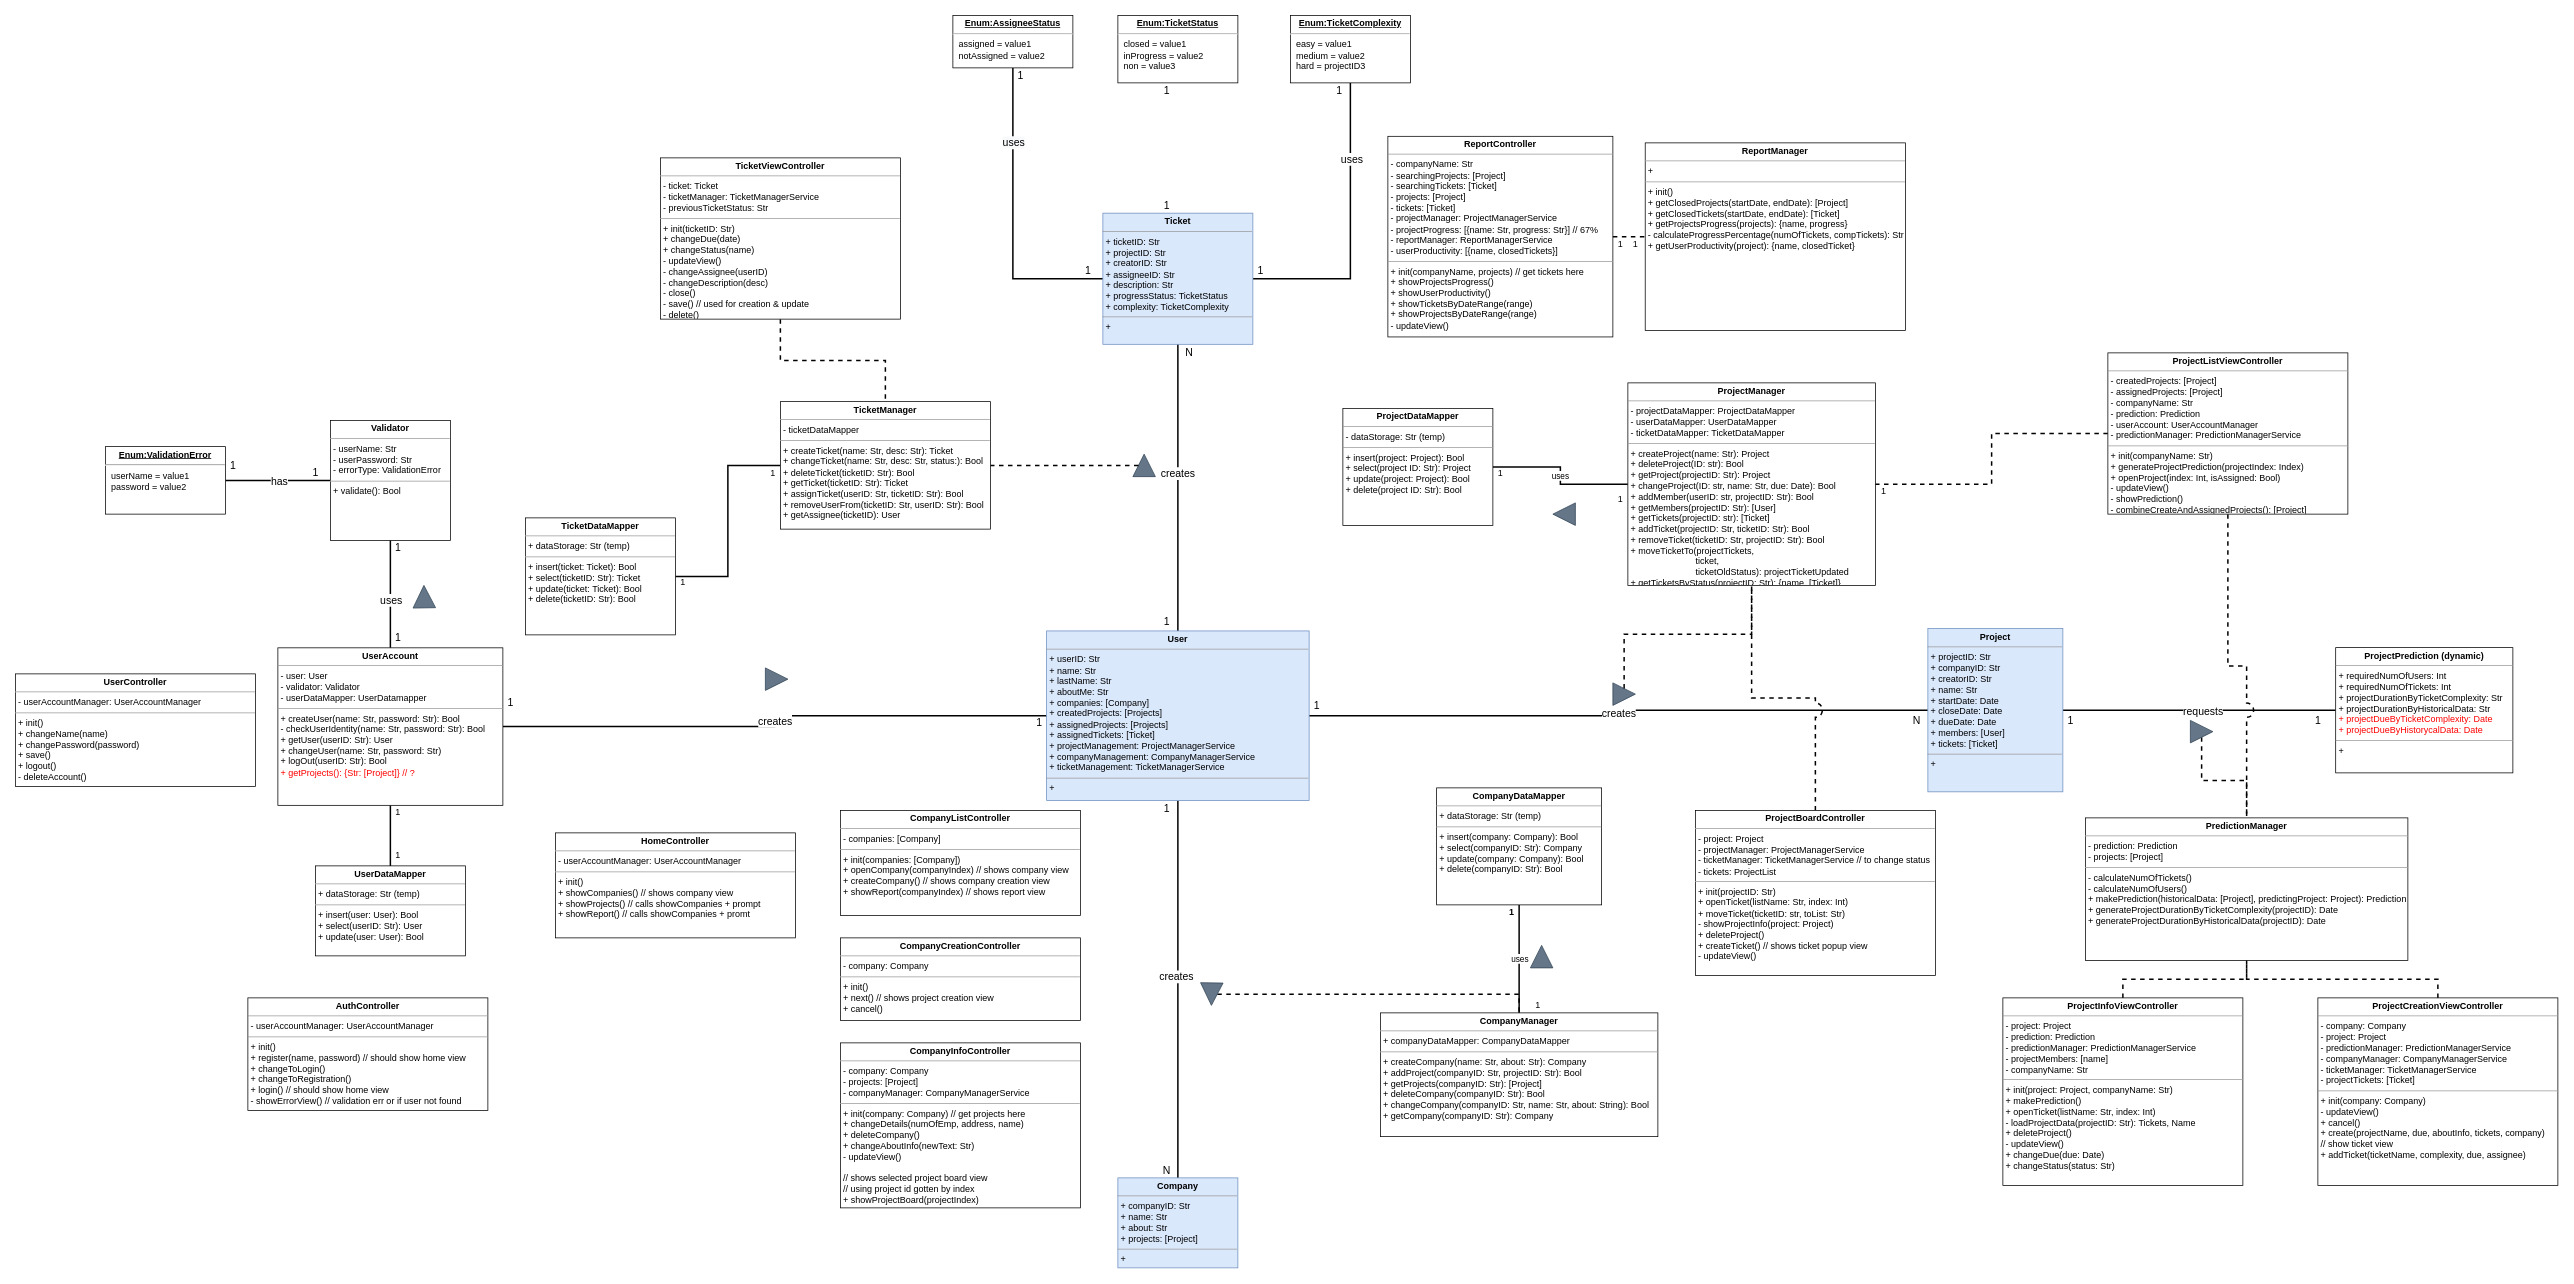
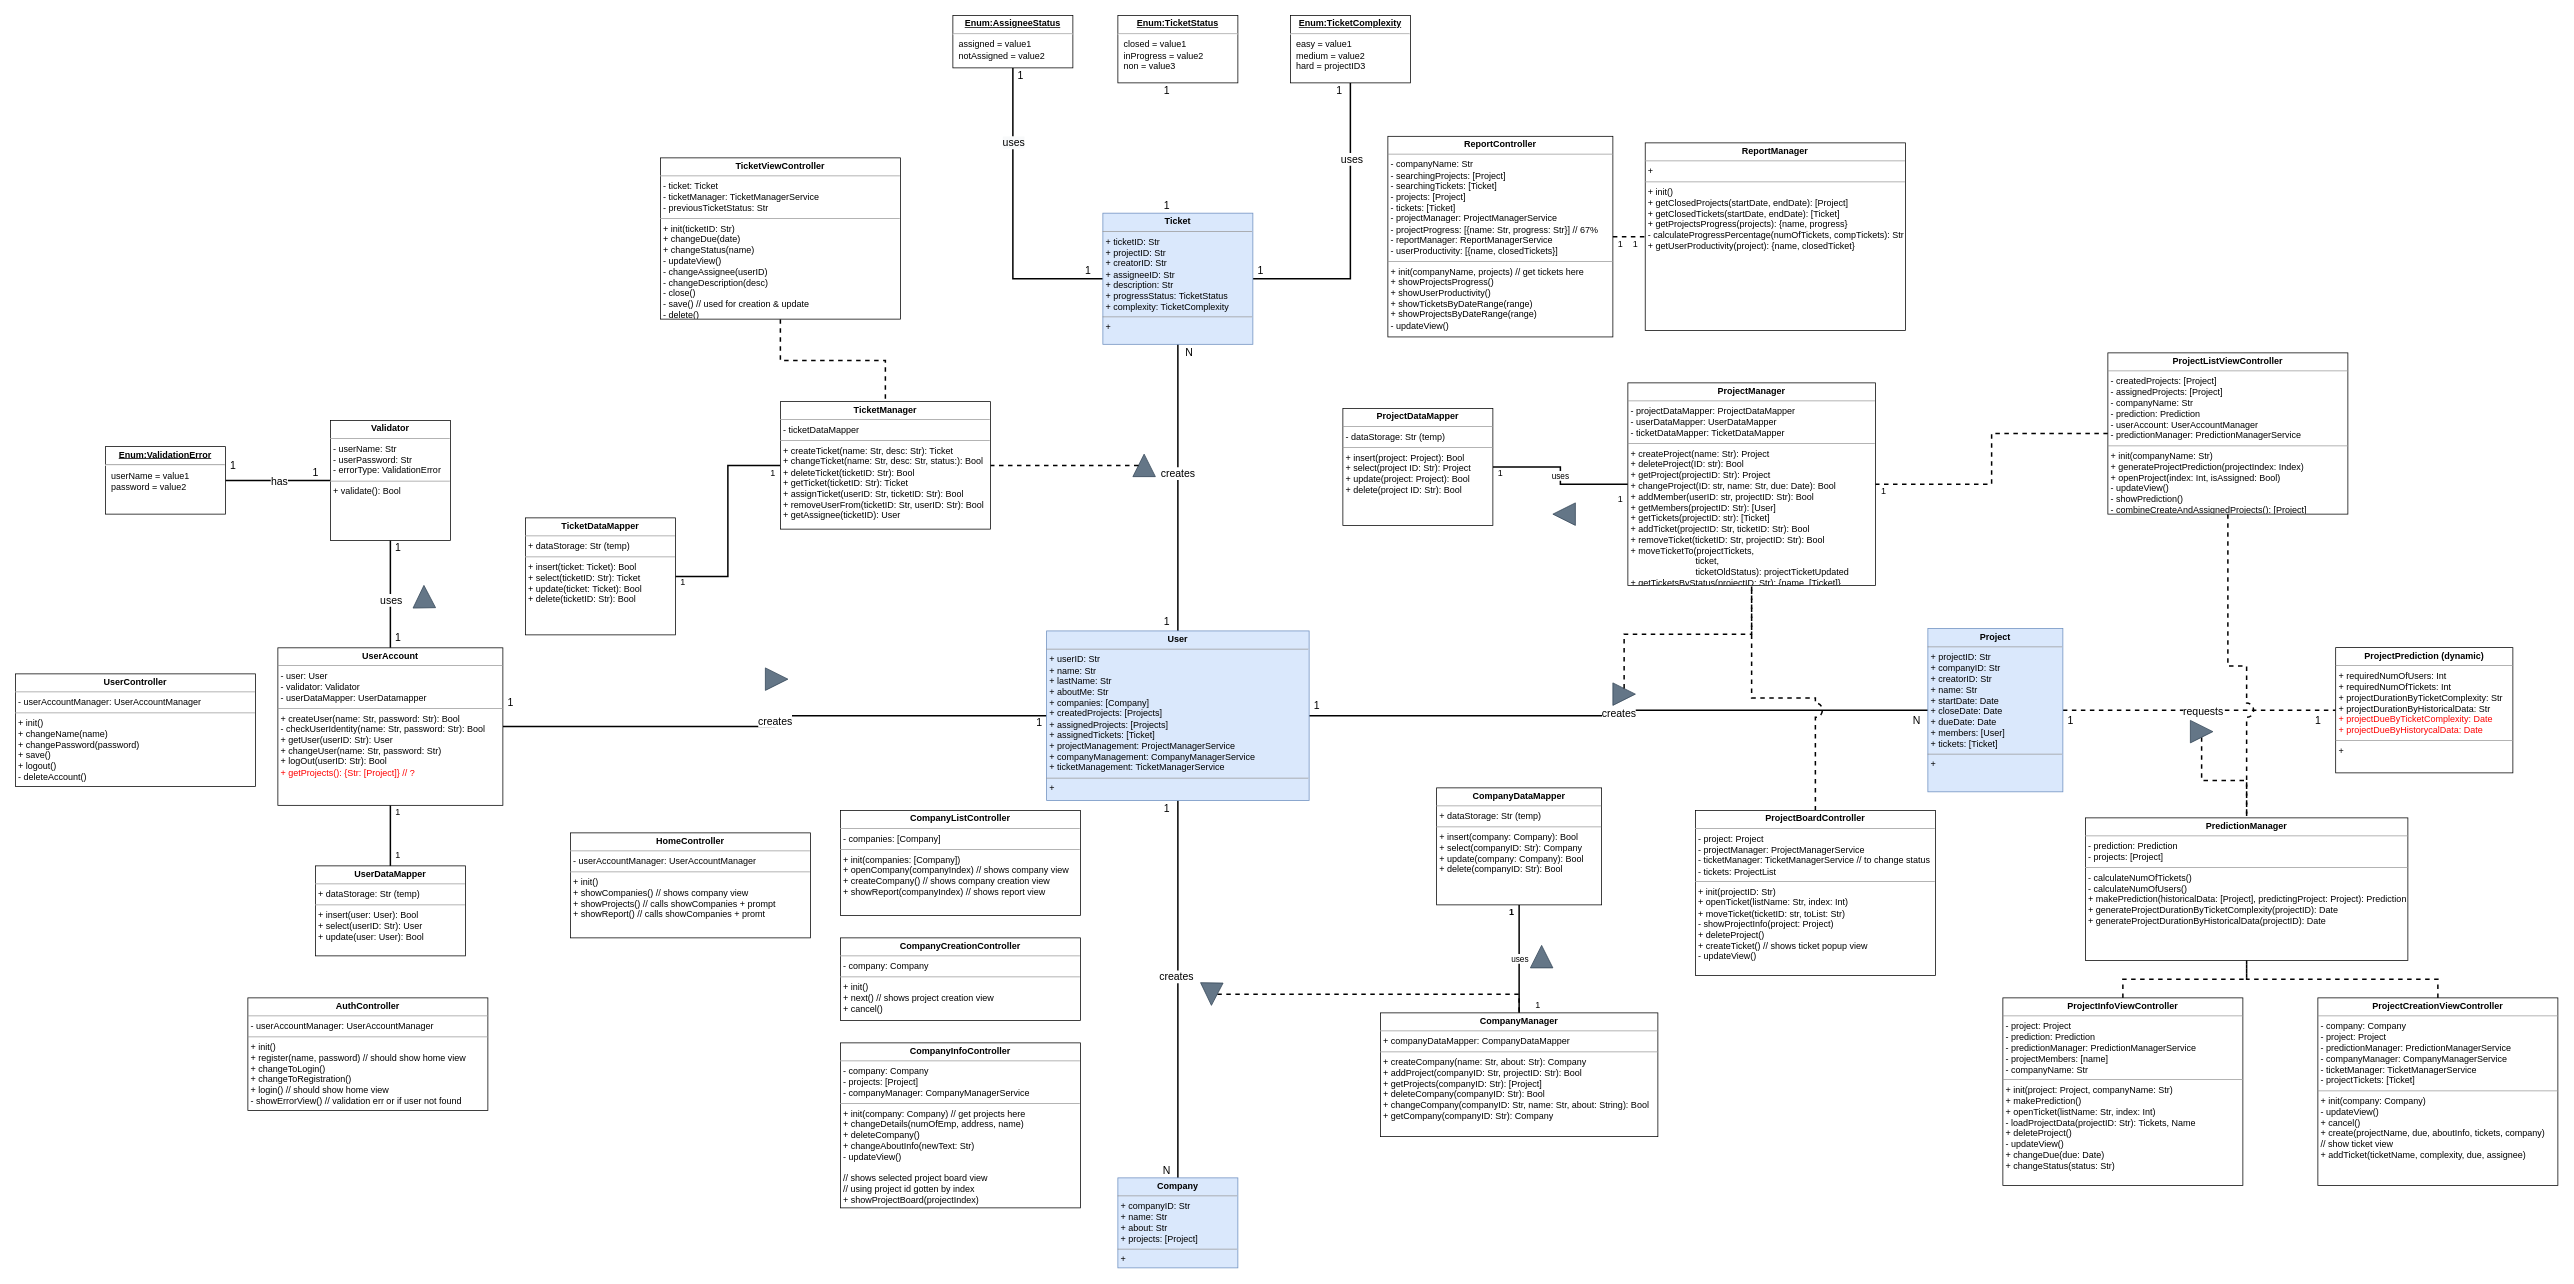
(2123, 710) -> (2123, 710)
(675, 885) -> (690, 885)
